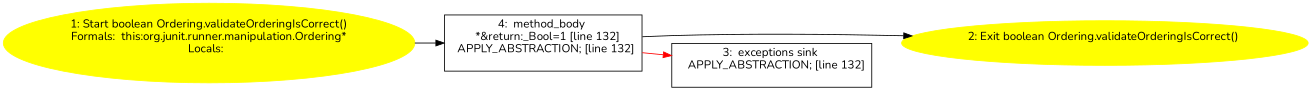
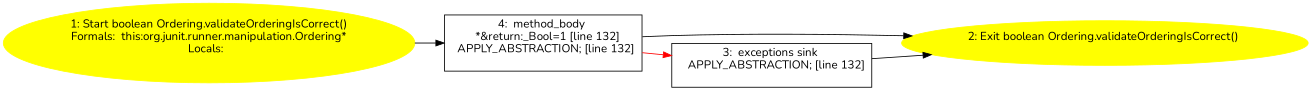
none -> (897, 57)
